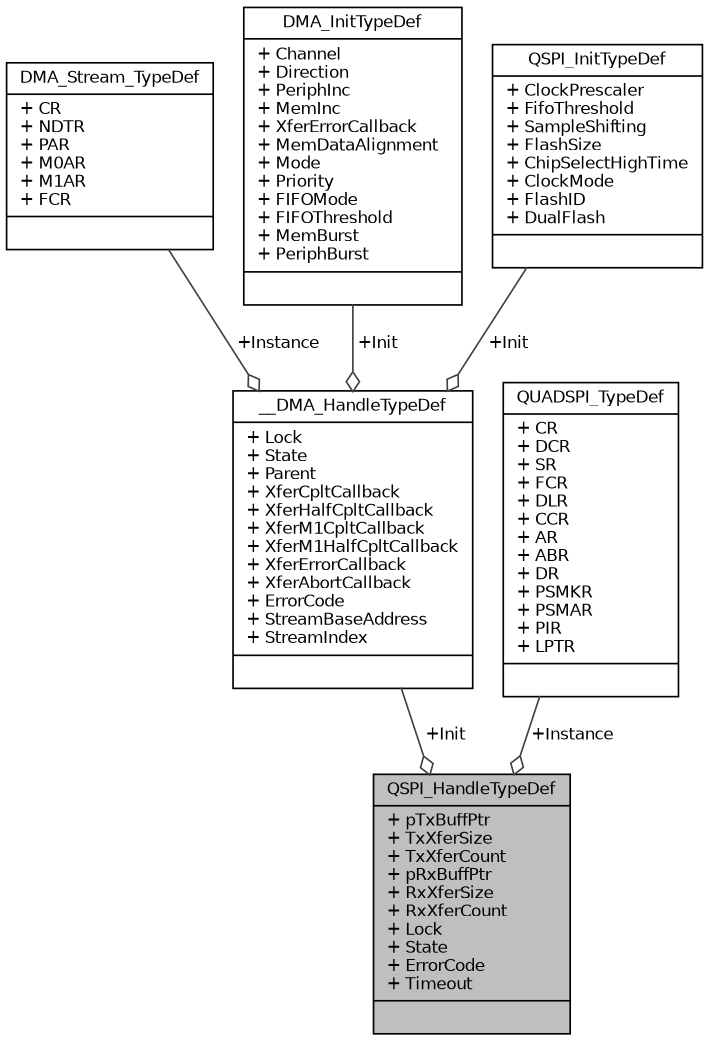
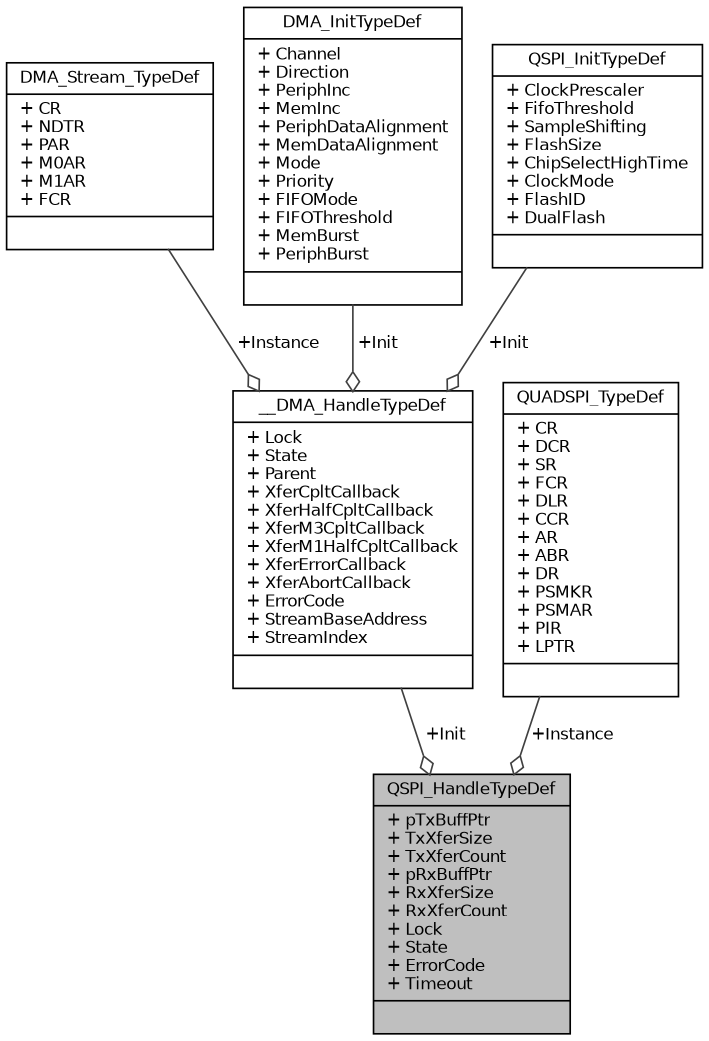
(337, 127) -> (353, 127)
(336, 529) -> (336, 529)
